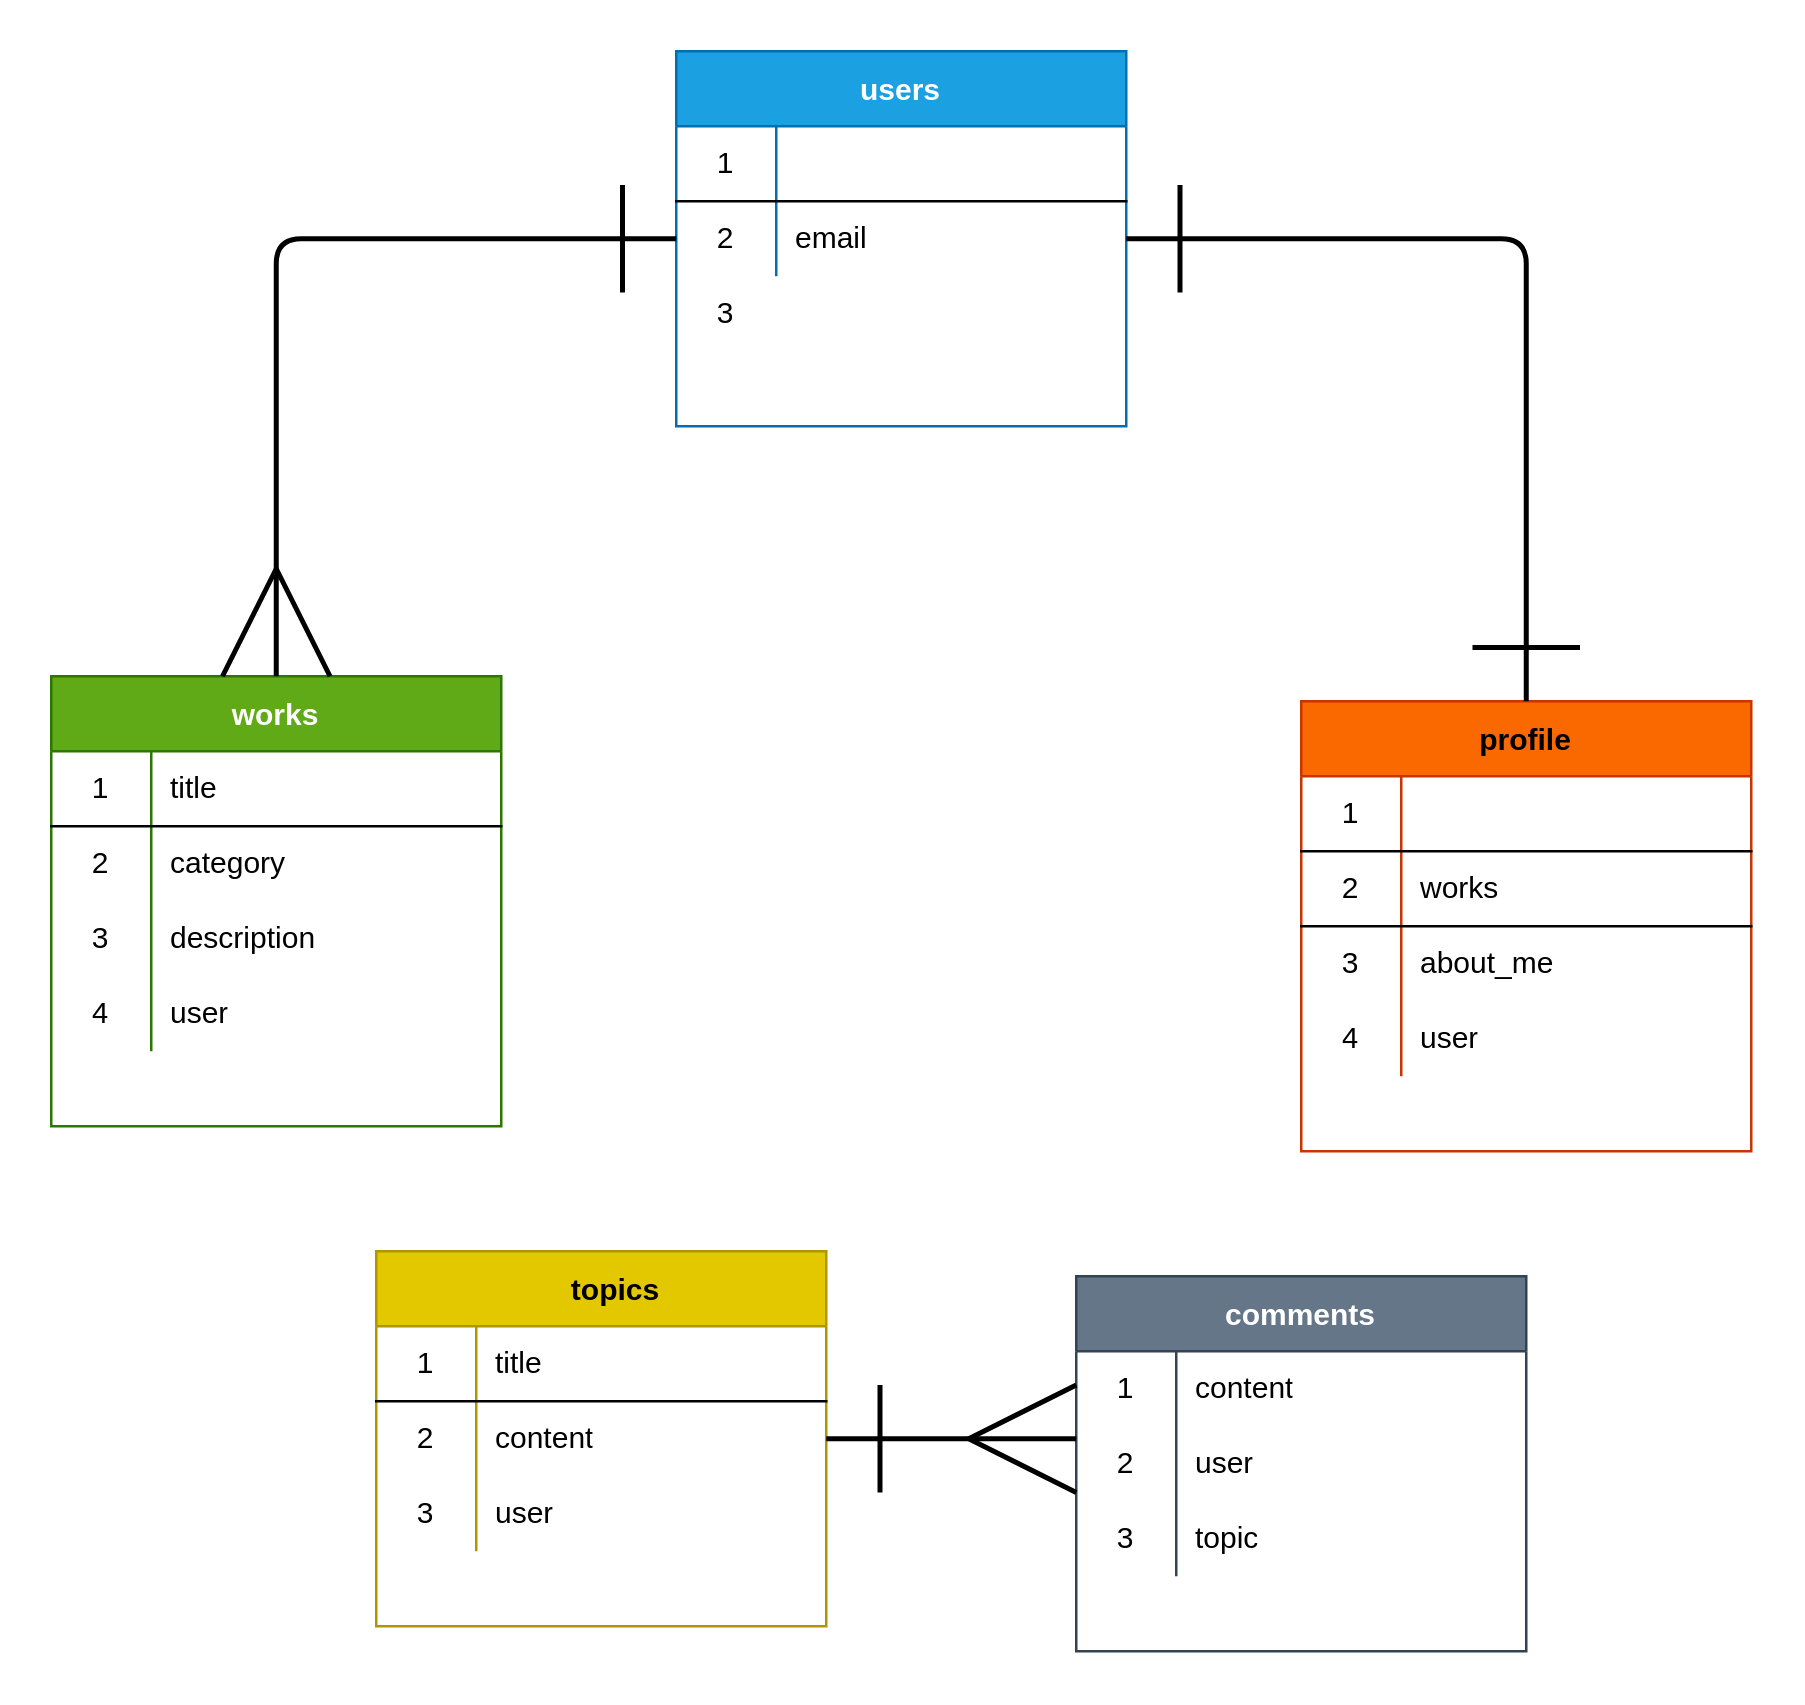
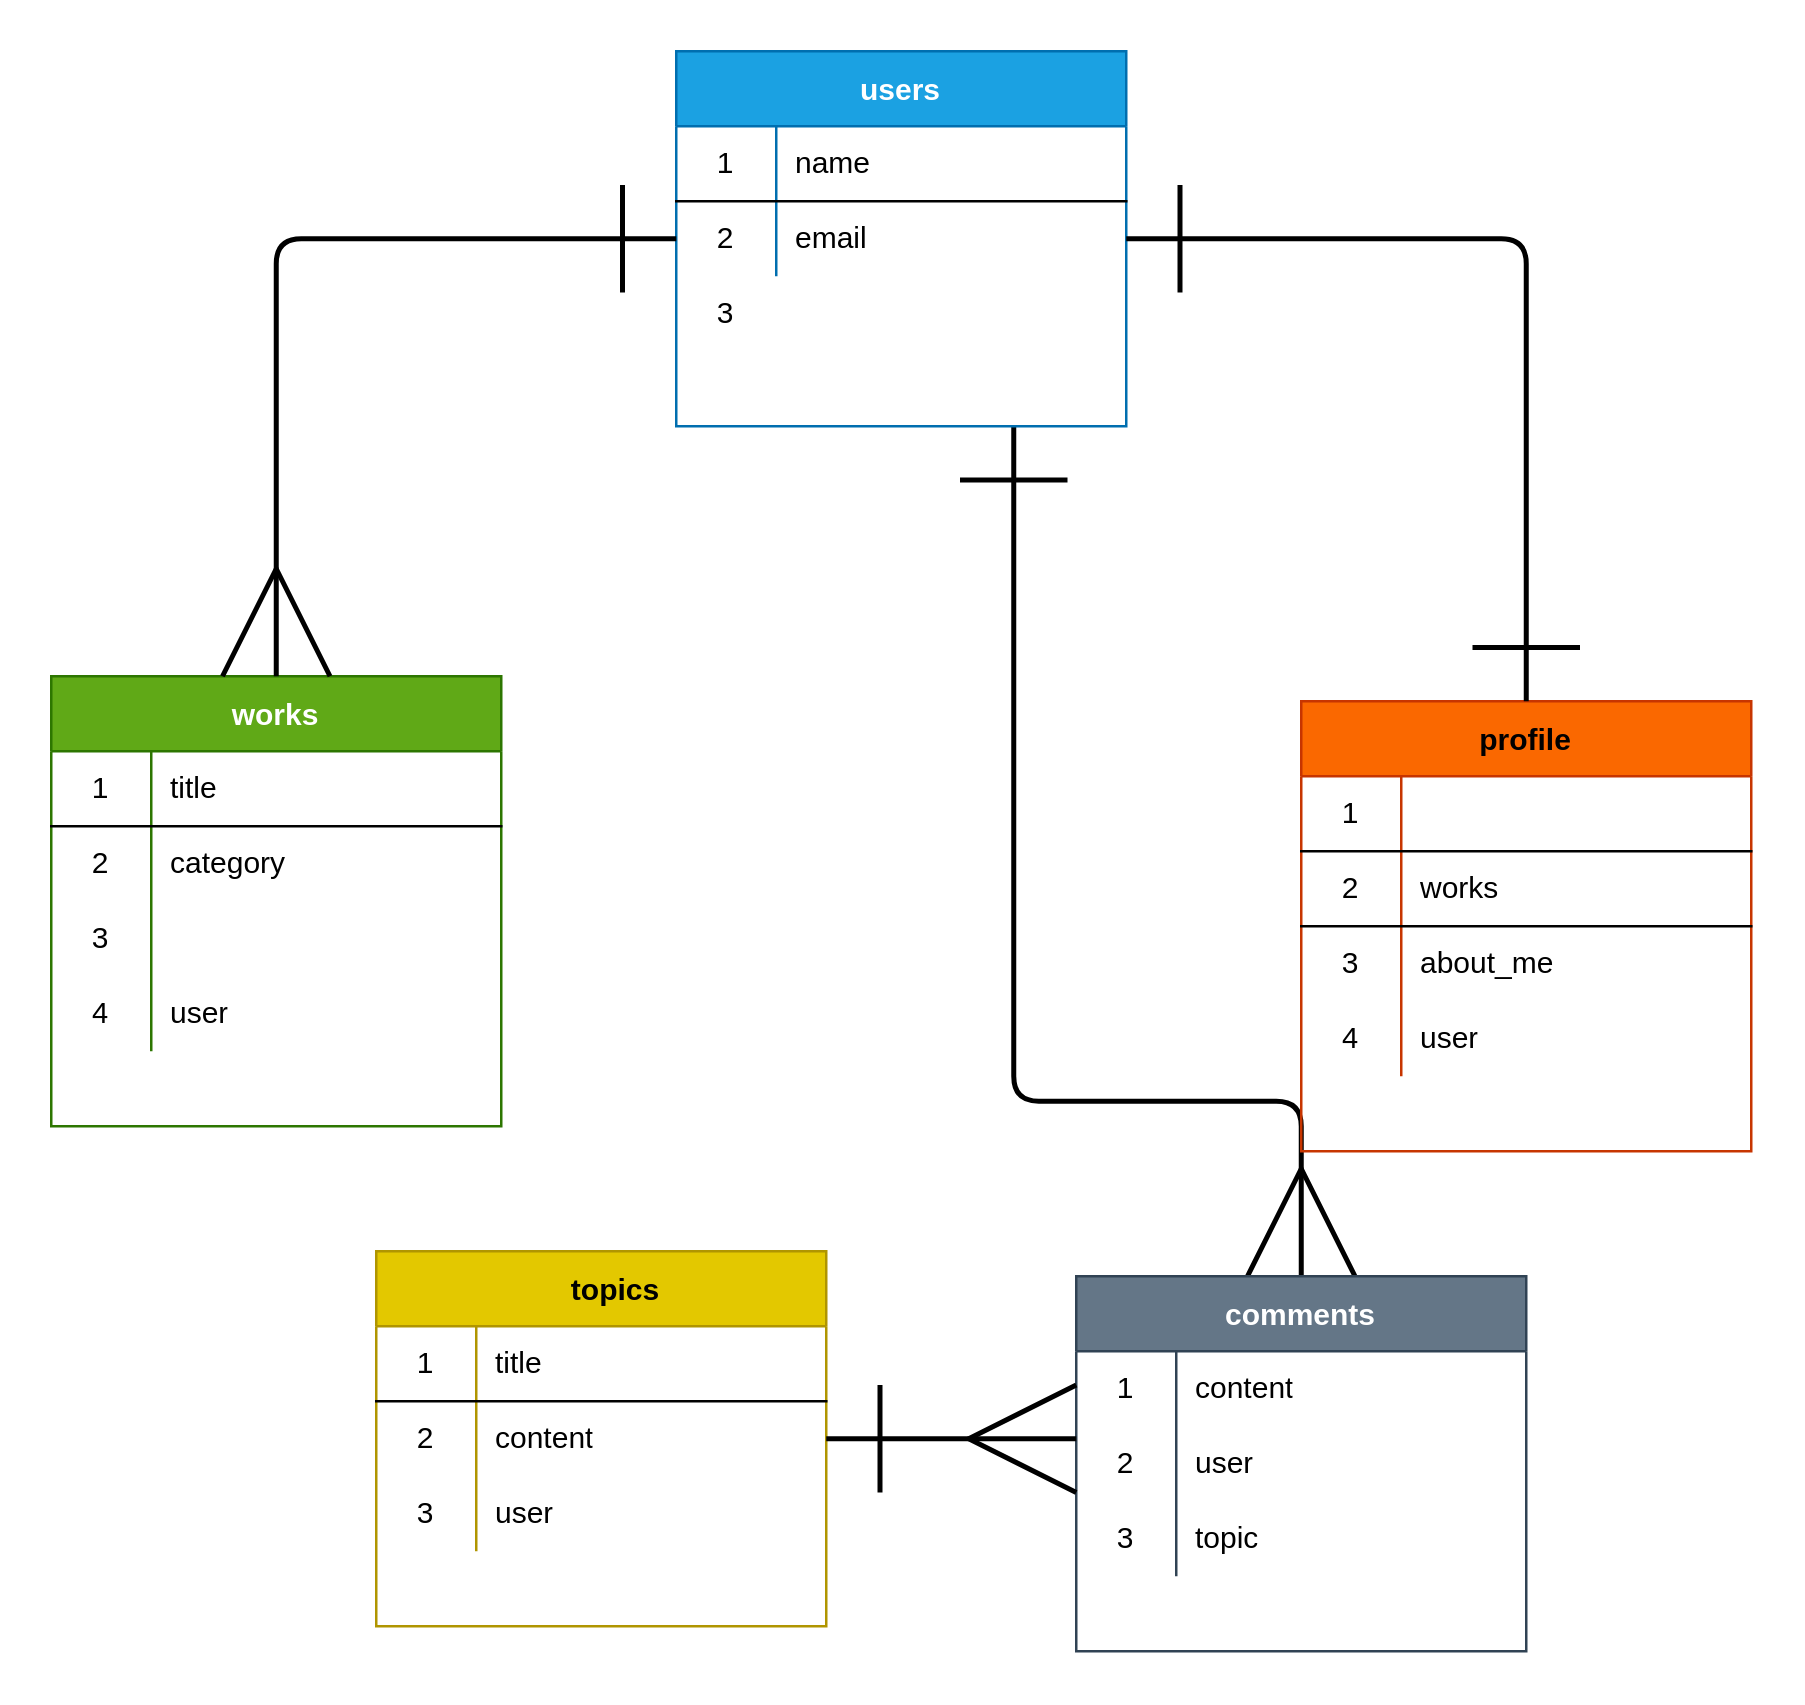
none -> (951, 164)
none -> (1014, 899)
(326, 939) -> none
